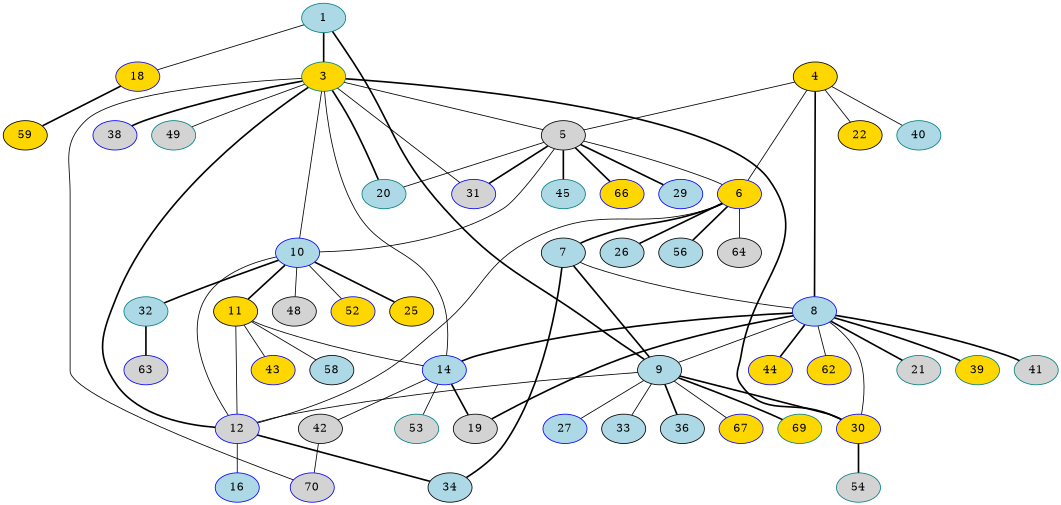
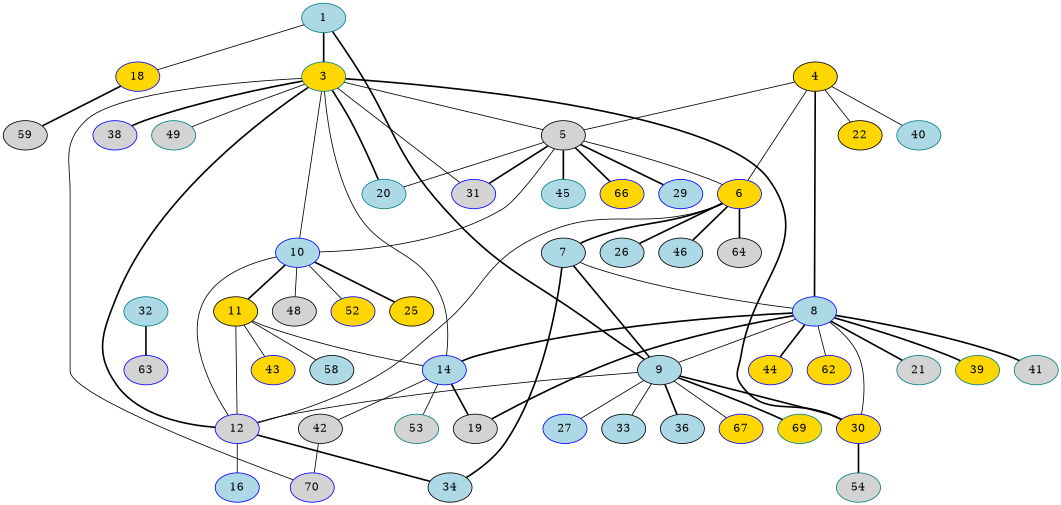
(25, 135) -> (25, 135)
(739, 223) -> (739, 223)
(681, 253) -> (681, 253)
(207, 286) -> none
